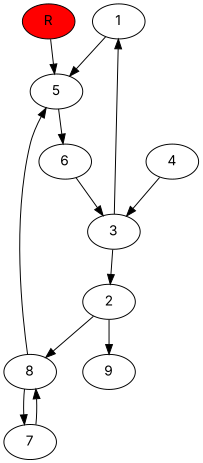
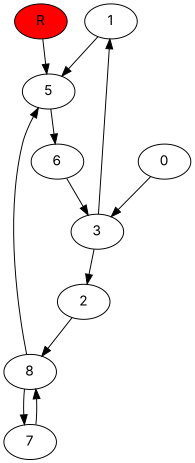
(172, 162) -> (165, 162)
(109, 372) -> none
